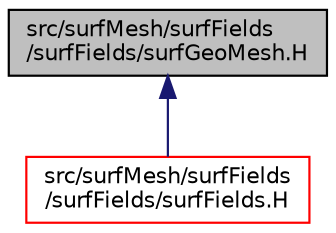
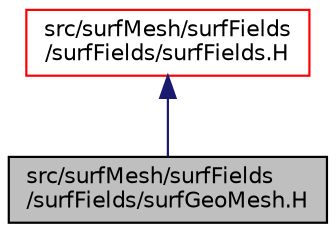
(168, 128) -> (168, 128)
